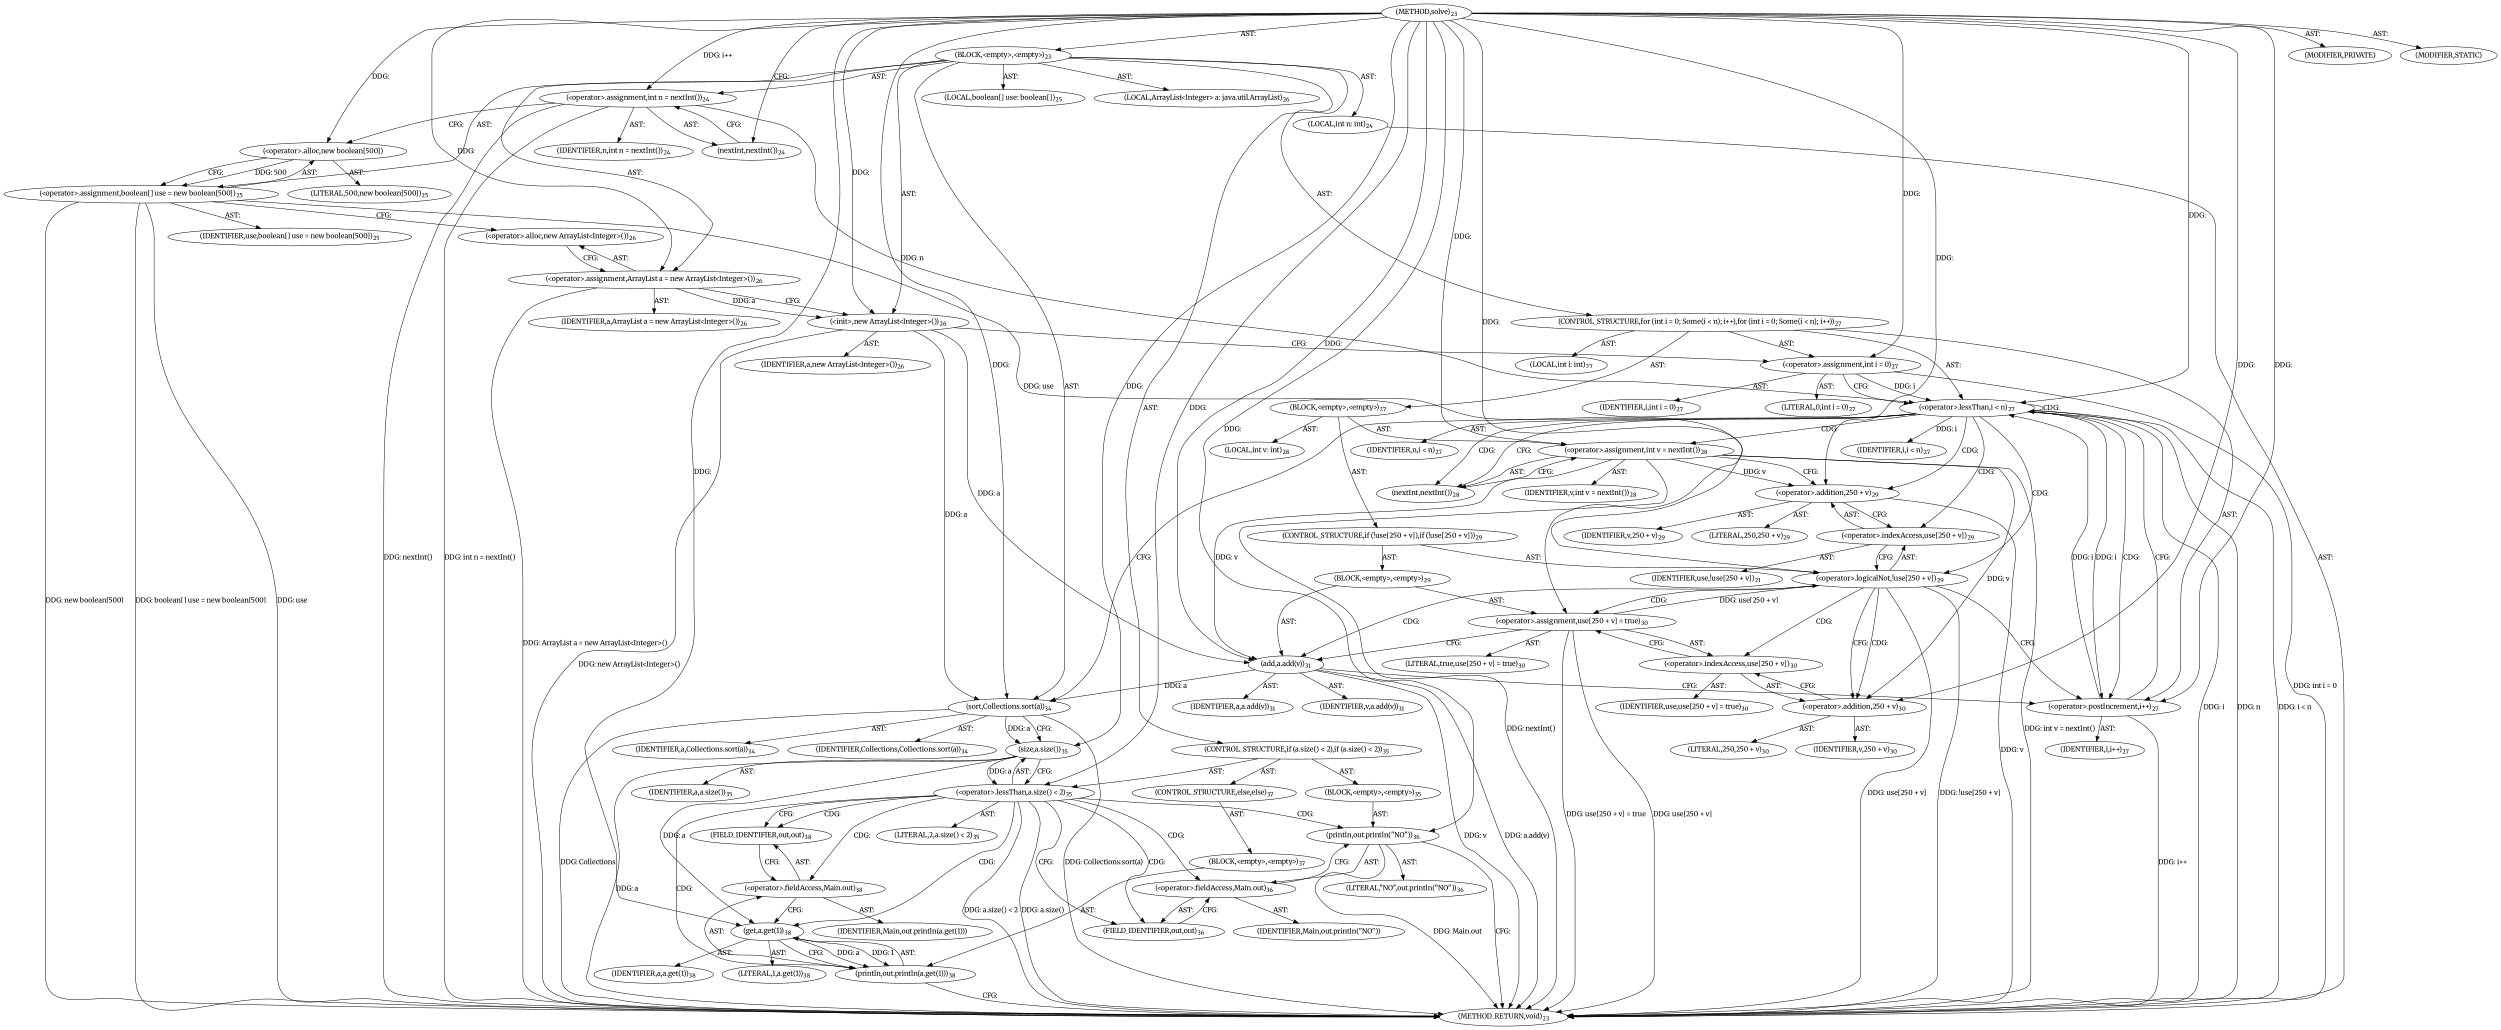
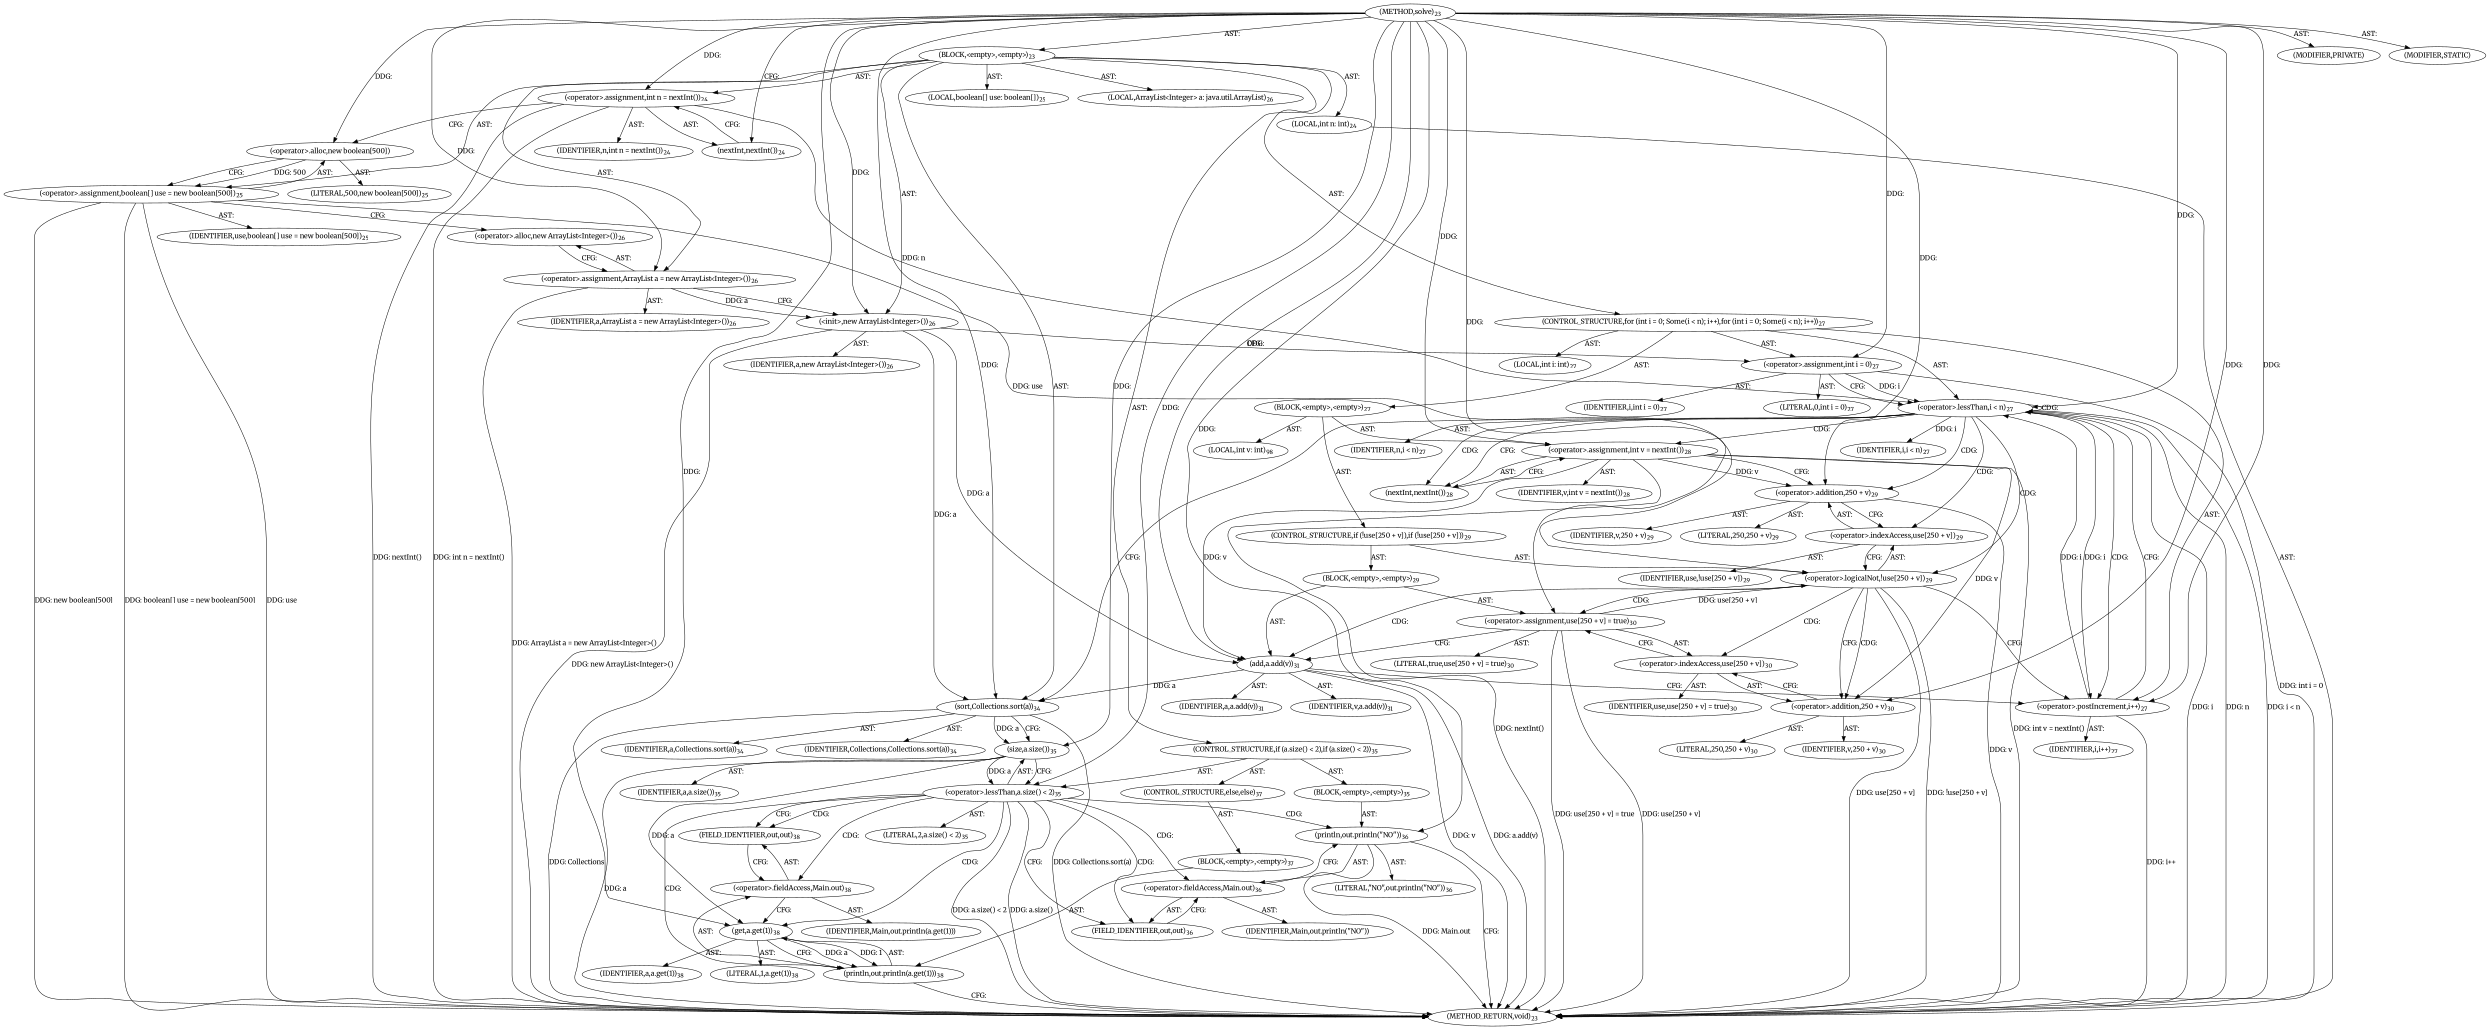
(718, 56) -> (713, 56)
(1286, 450) -> (1270, 450)
(1758, 578) -> (1747, 578)
